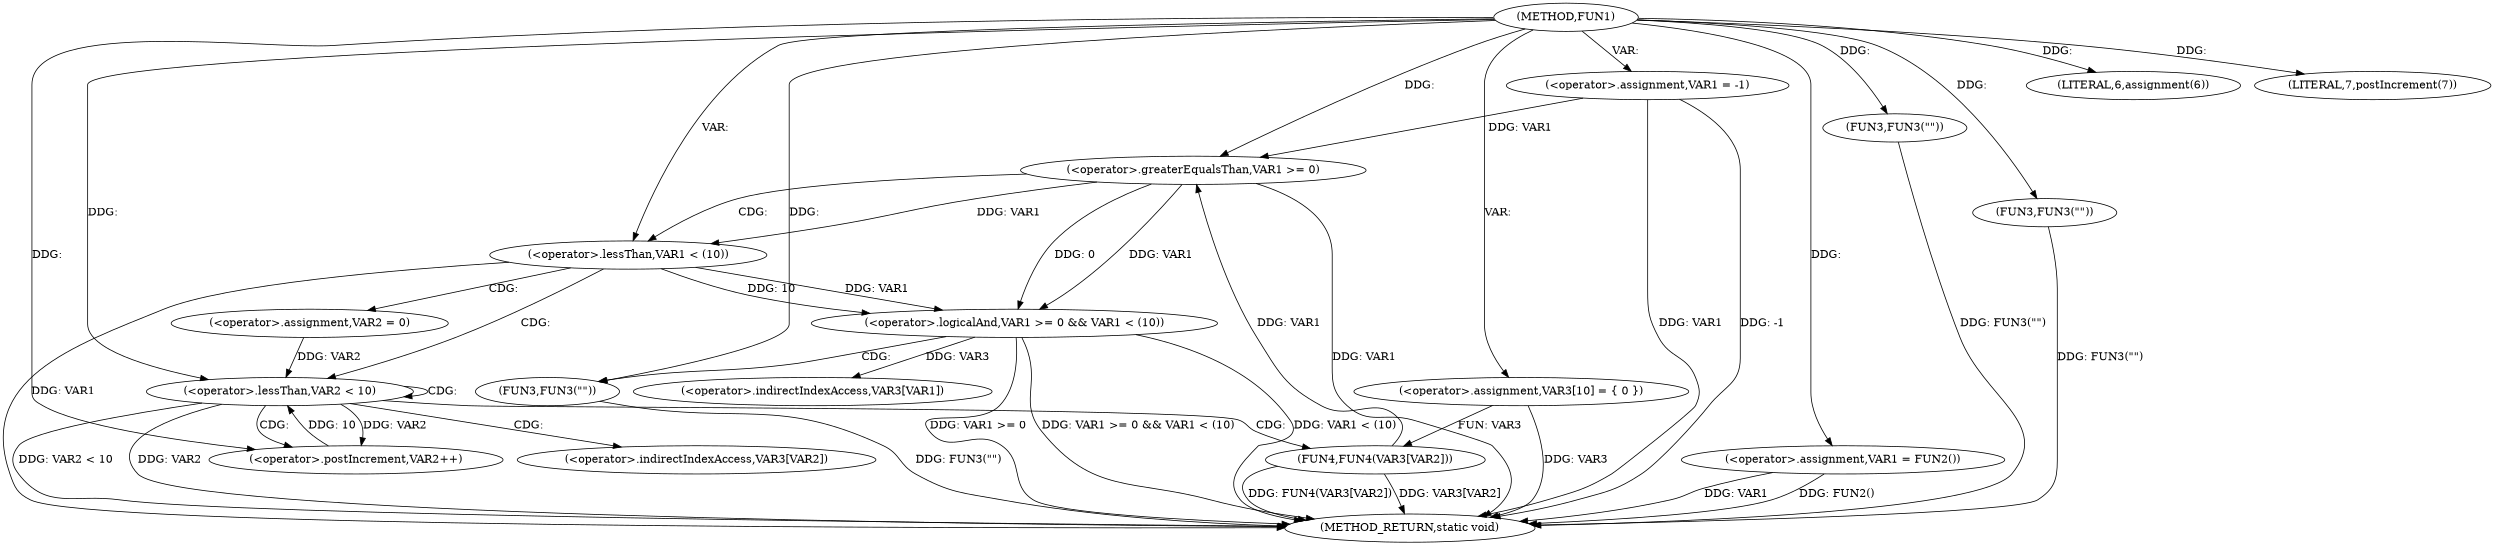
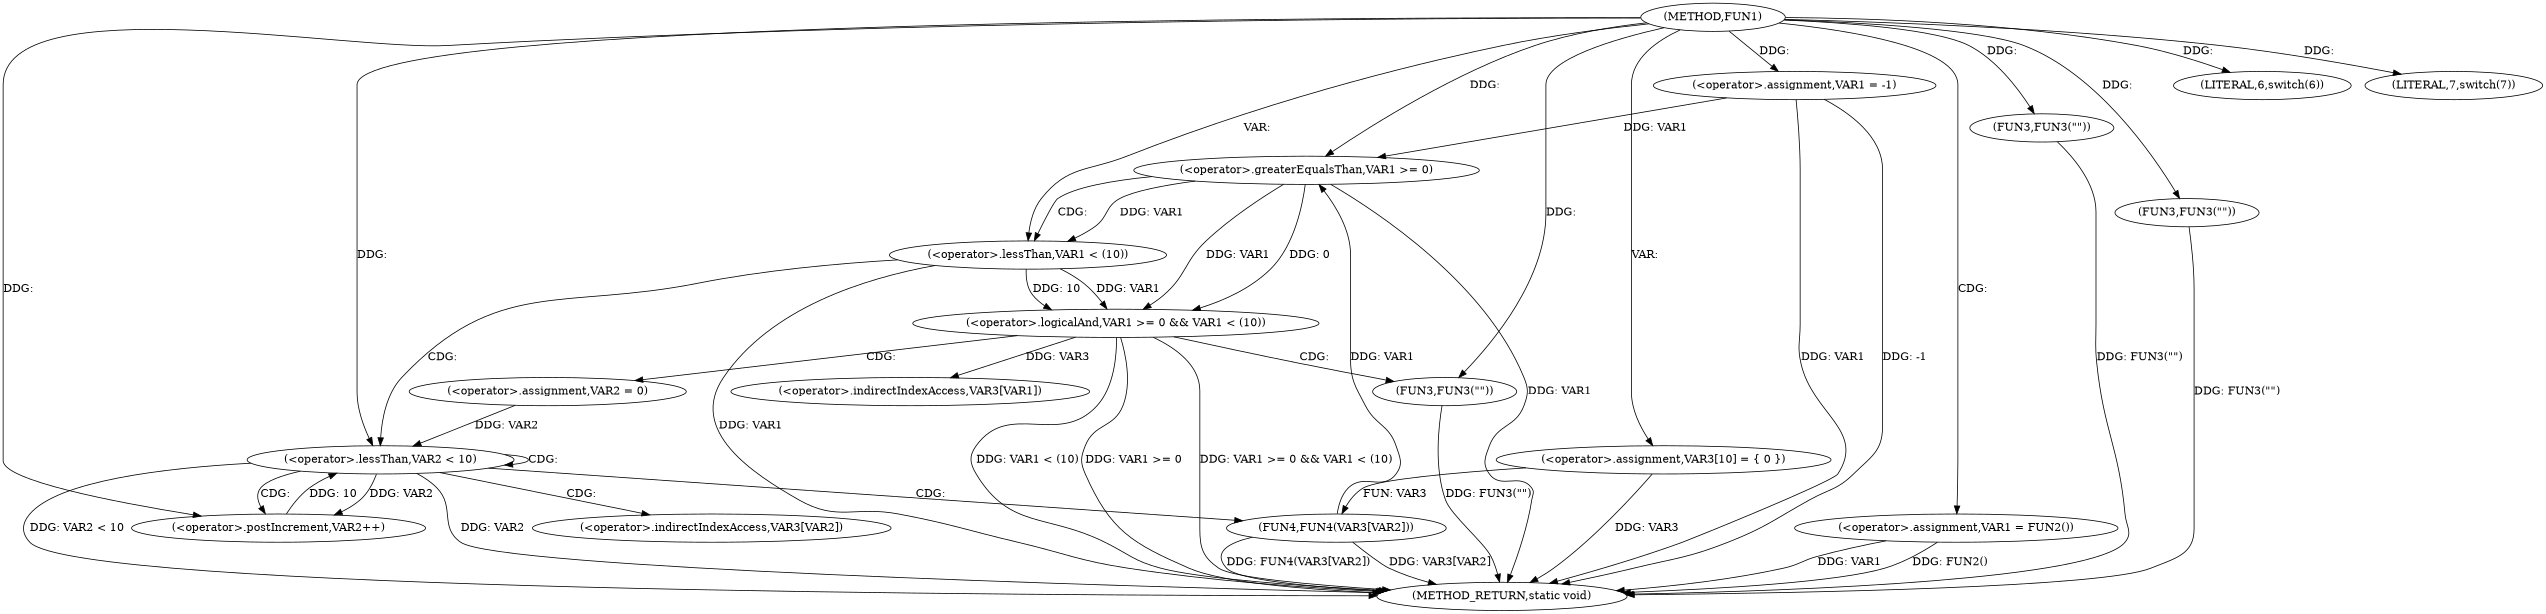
(1628, 51) -> (1776, 51)
(2133, 86) -> (2262, 86)
(2373, 86) -> (2454, 86)
(1828, 255) -> (1975, 289)
(473, 288) -> (830, 358)
